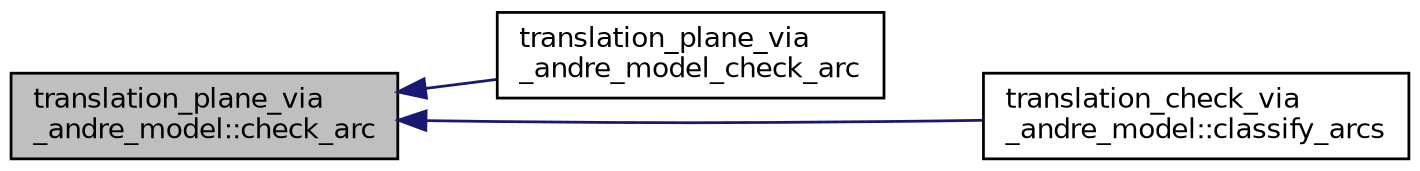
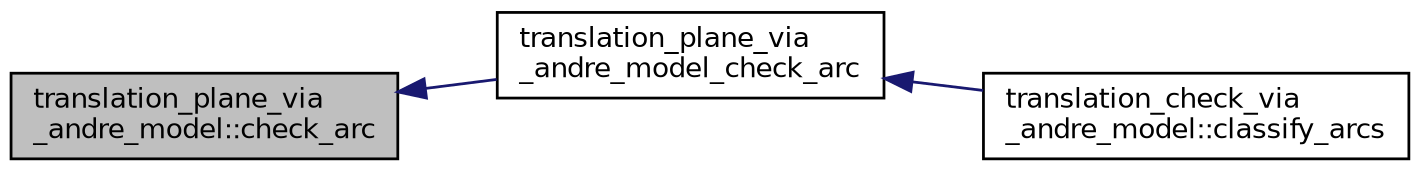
(705, 123) -> (948, 86)
